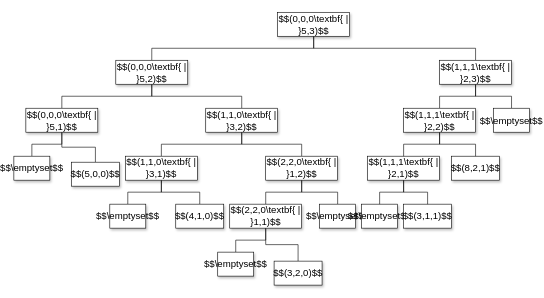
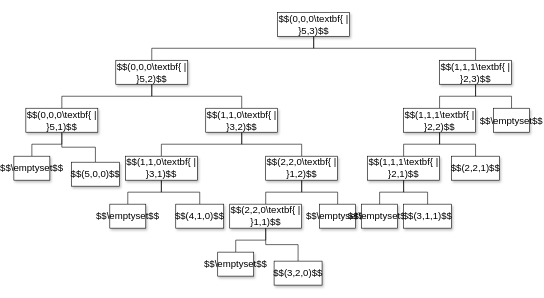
(476, 168) -> (476, 168)
